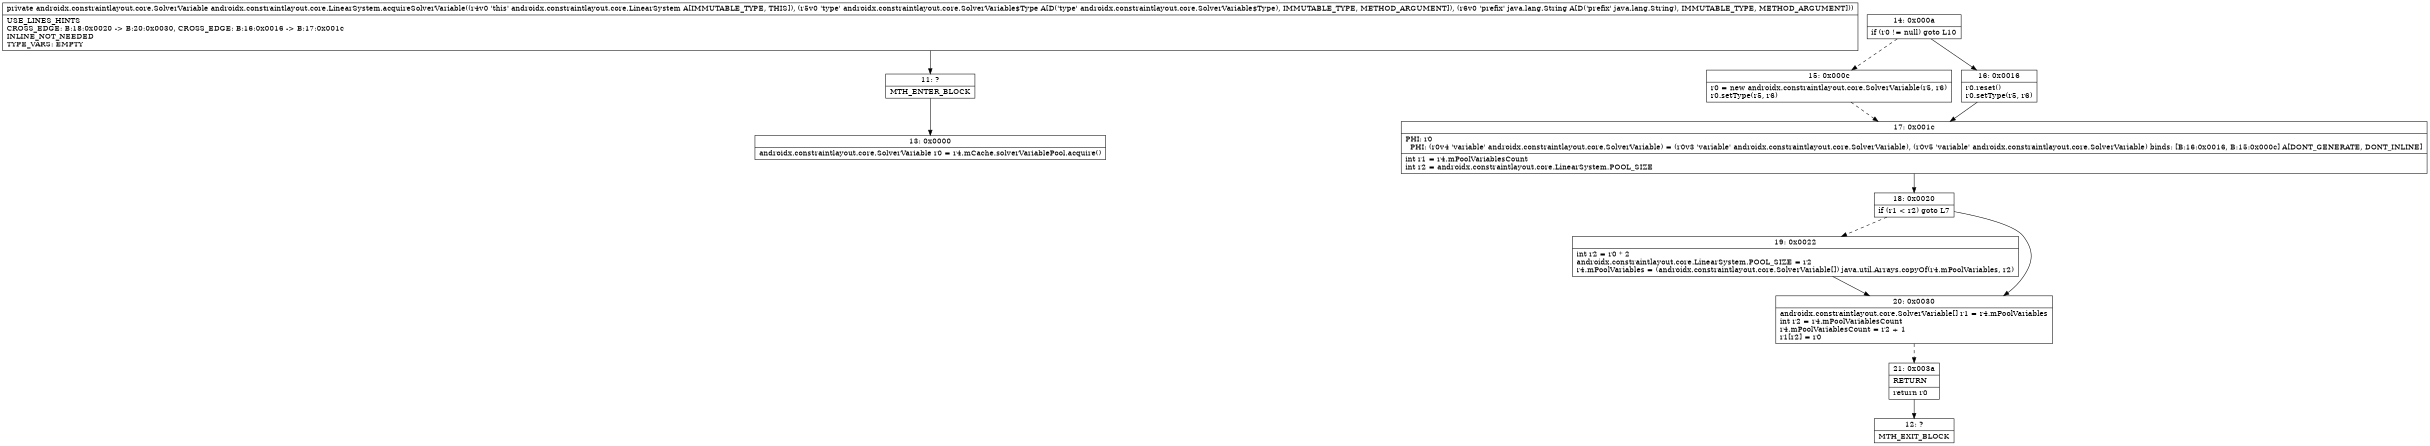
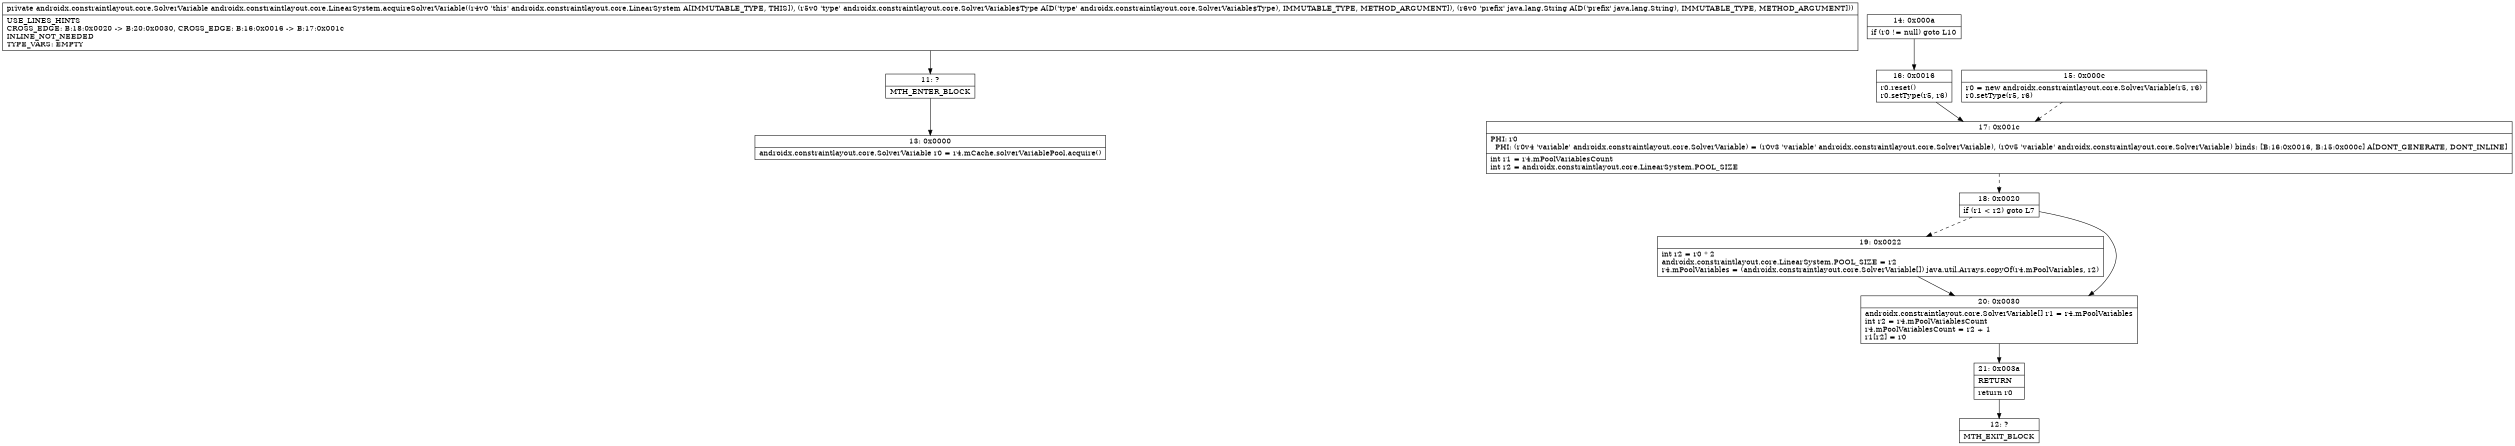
(1877, 53) -> none
(1914, 181) -> (1999, 181)
(1914, 351) -> (1999, 351)
